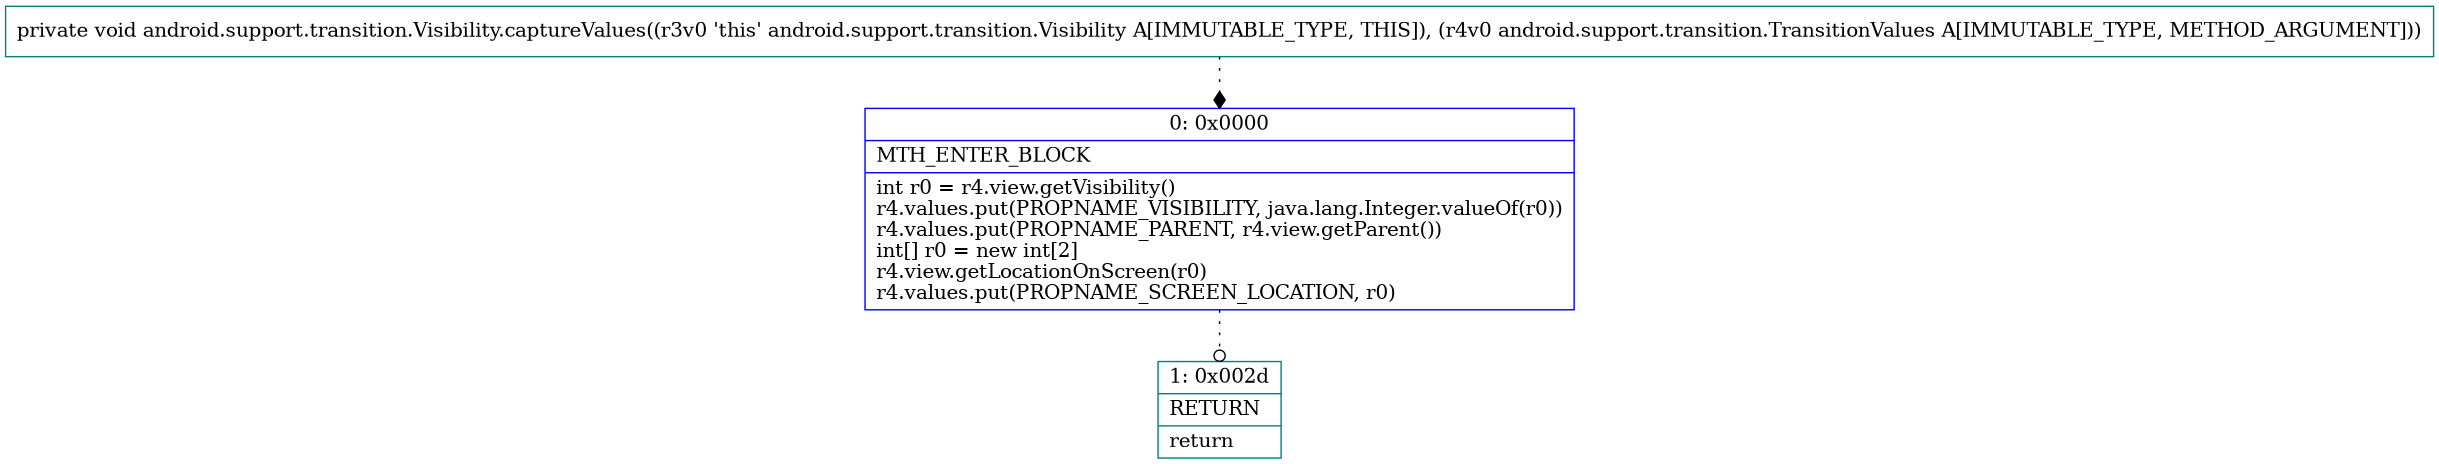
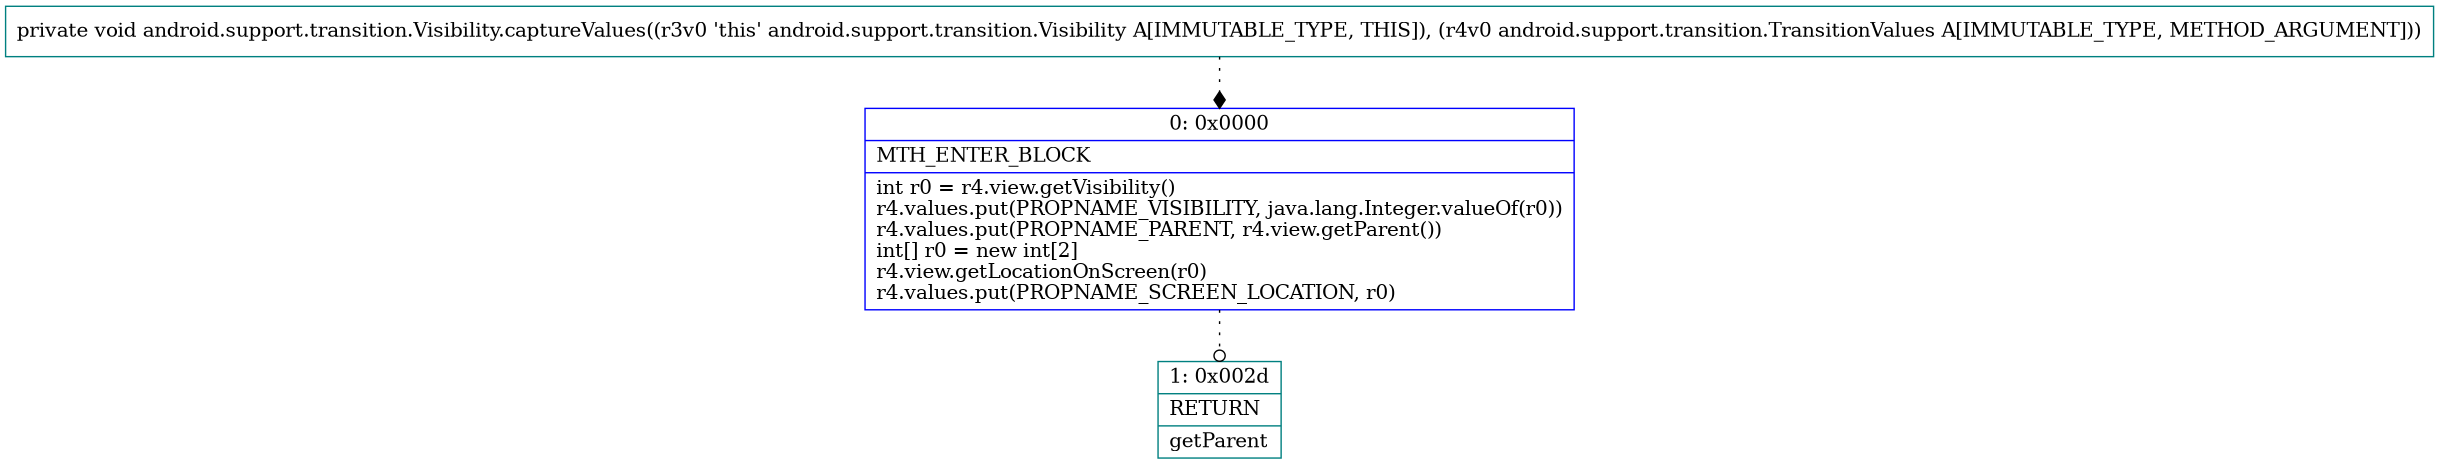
(1201, 441) -> (1219, 441)
